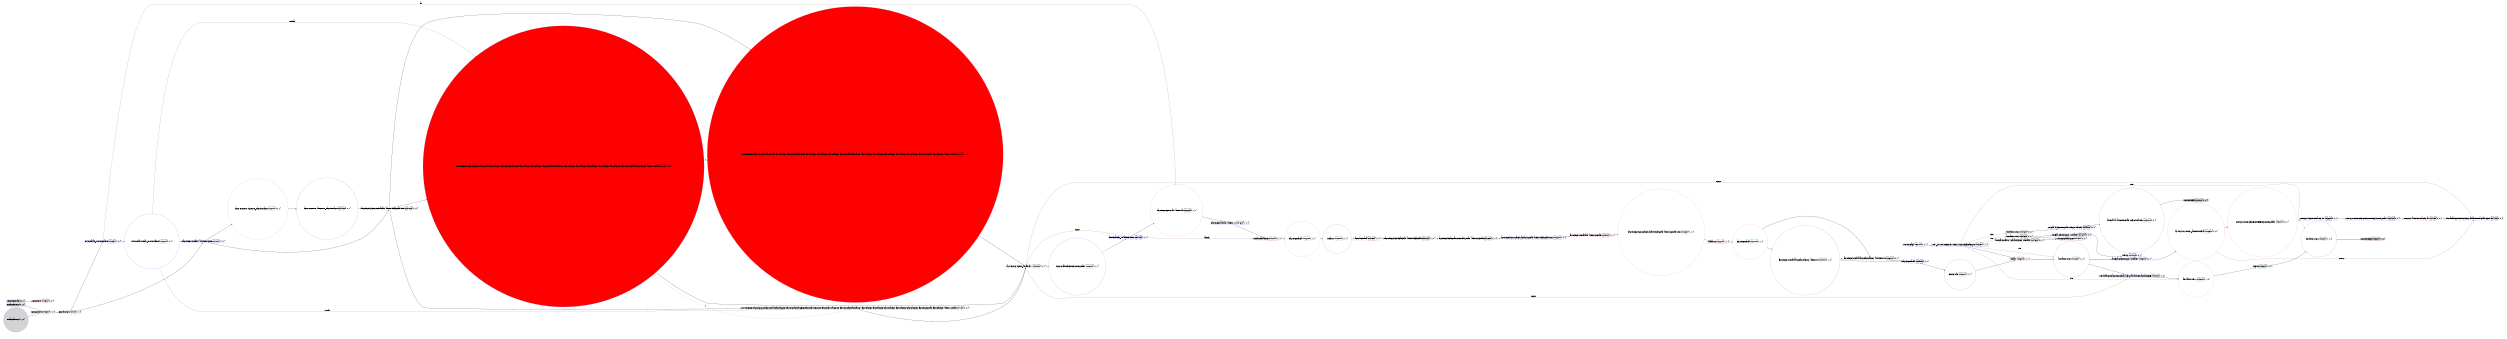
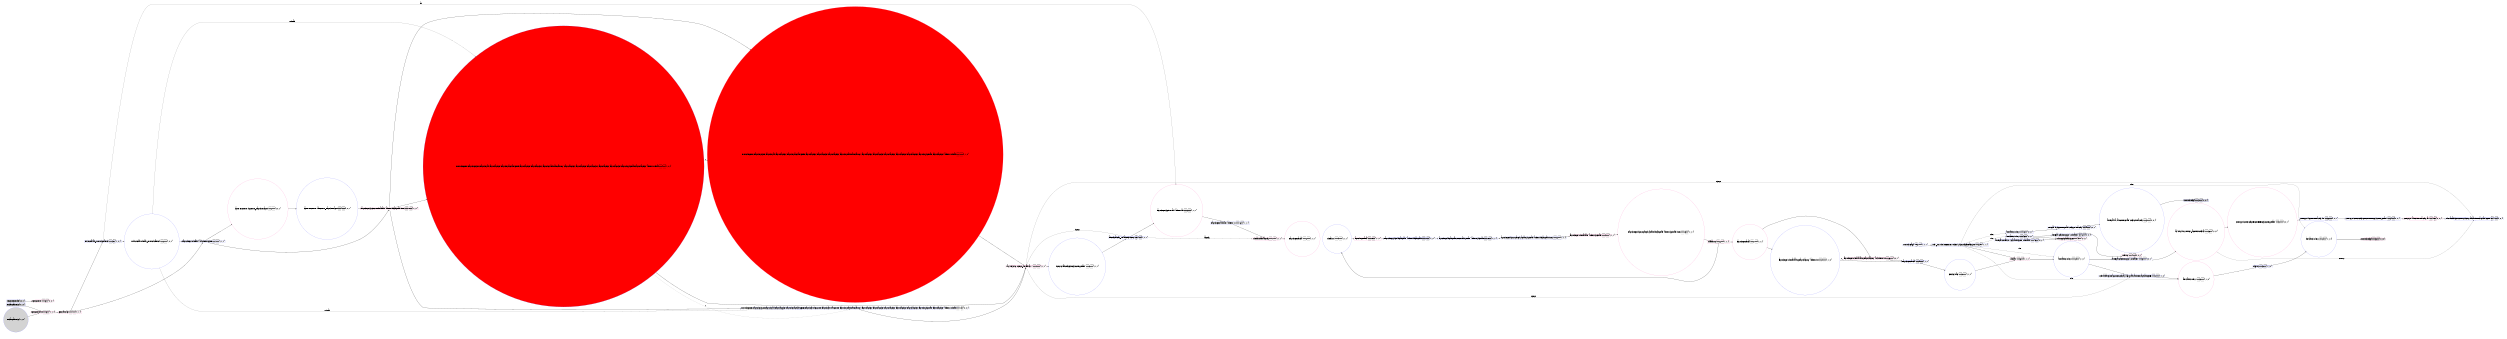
(1321, 239) -> (1537, 278)
